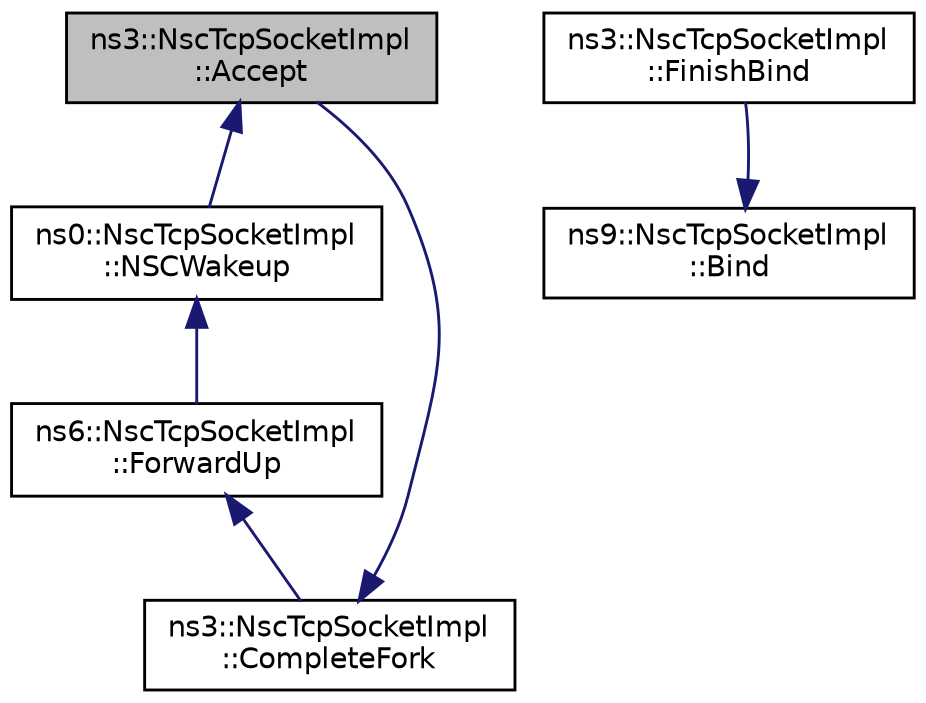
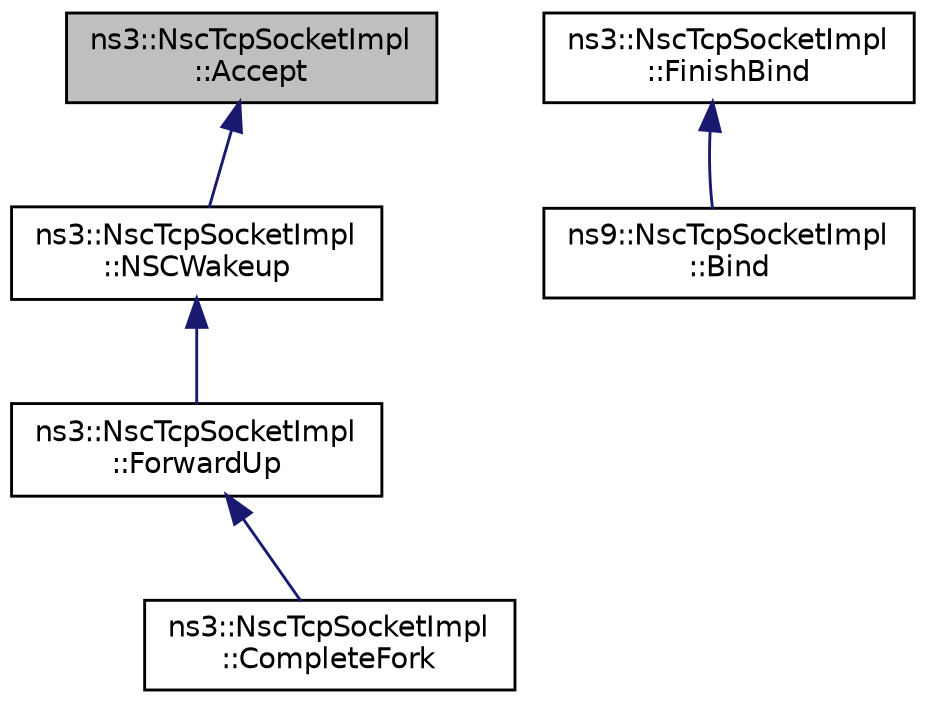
(748, 141) -> (710, 170)
(197, 253) -> (197, 253)
(439, 324) -> none
(197, 450) -> (197, 450)
